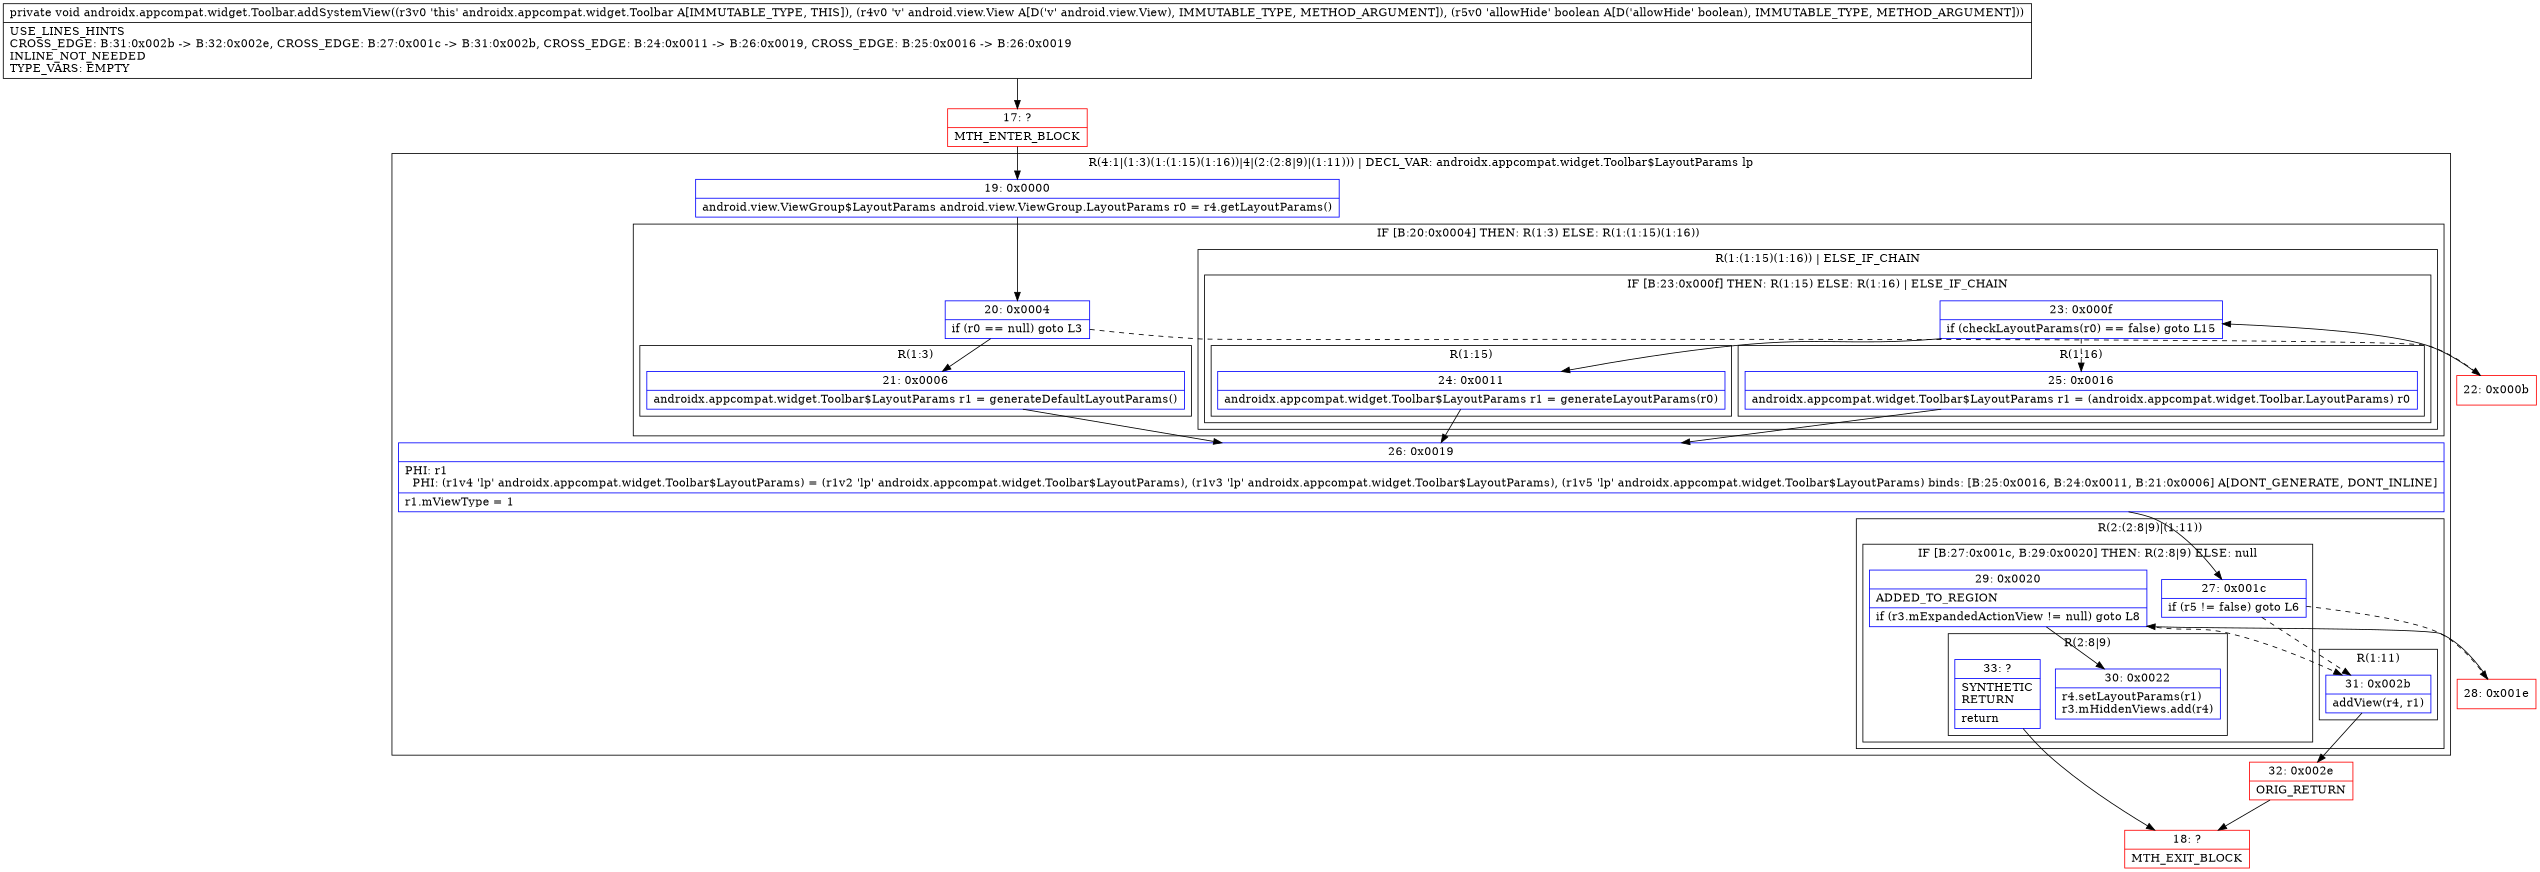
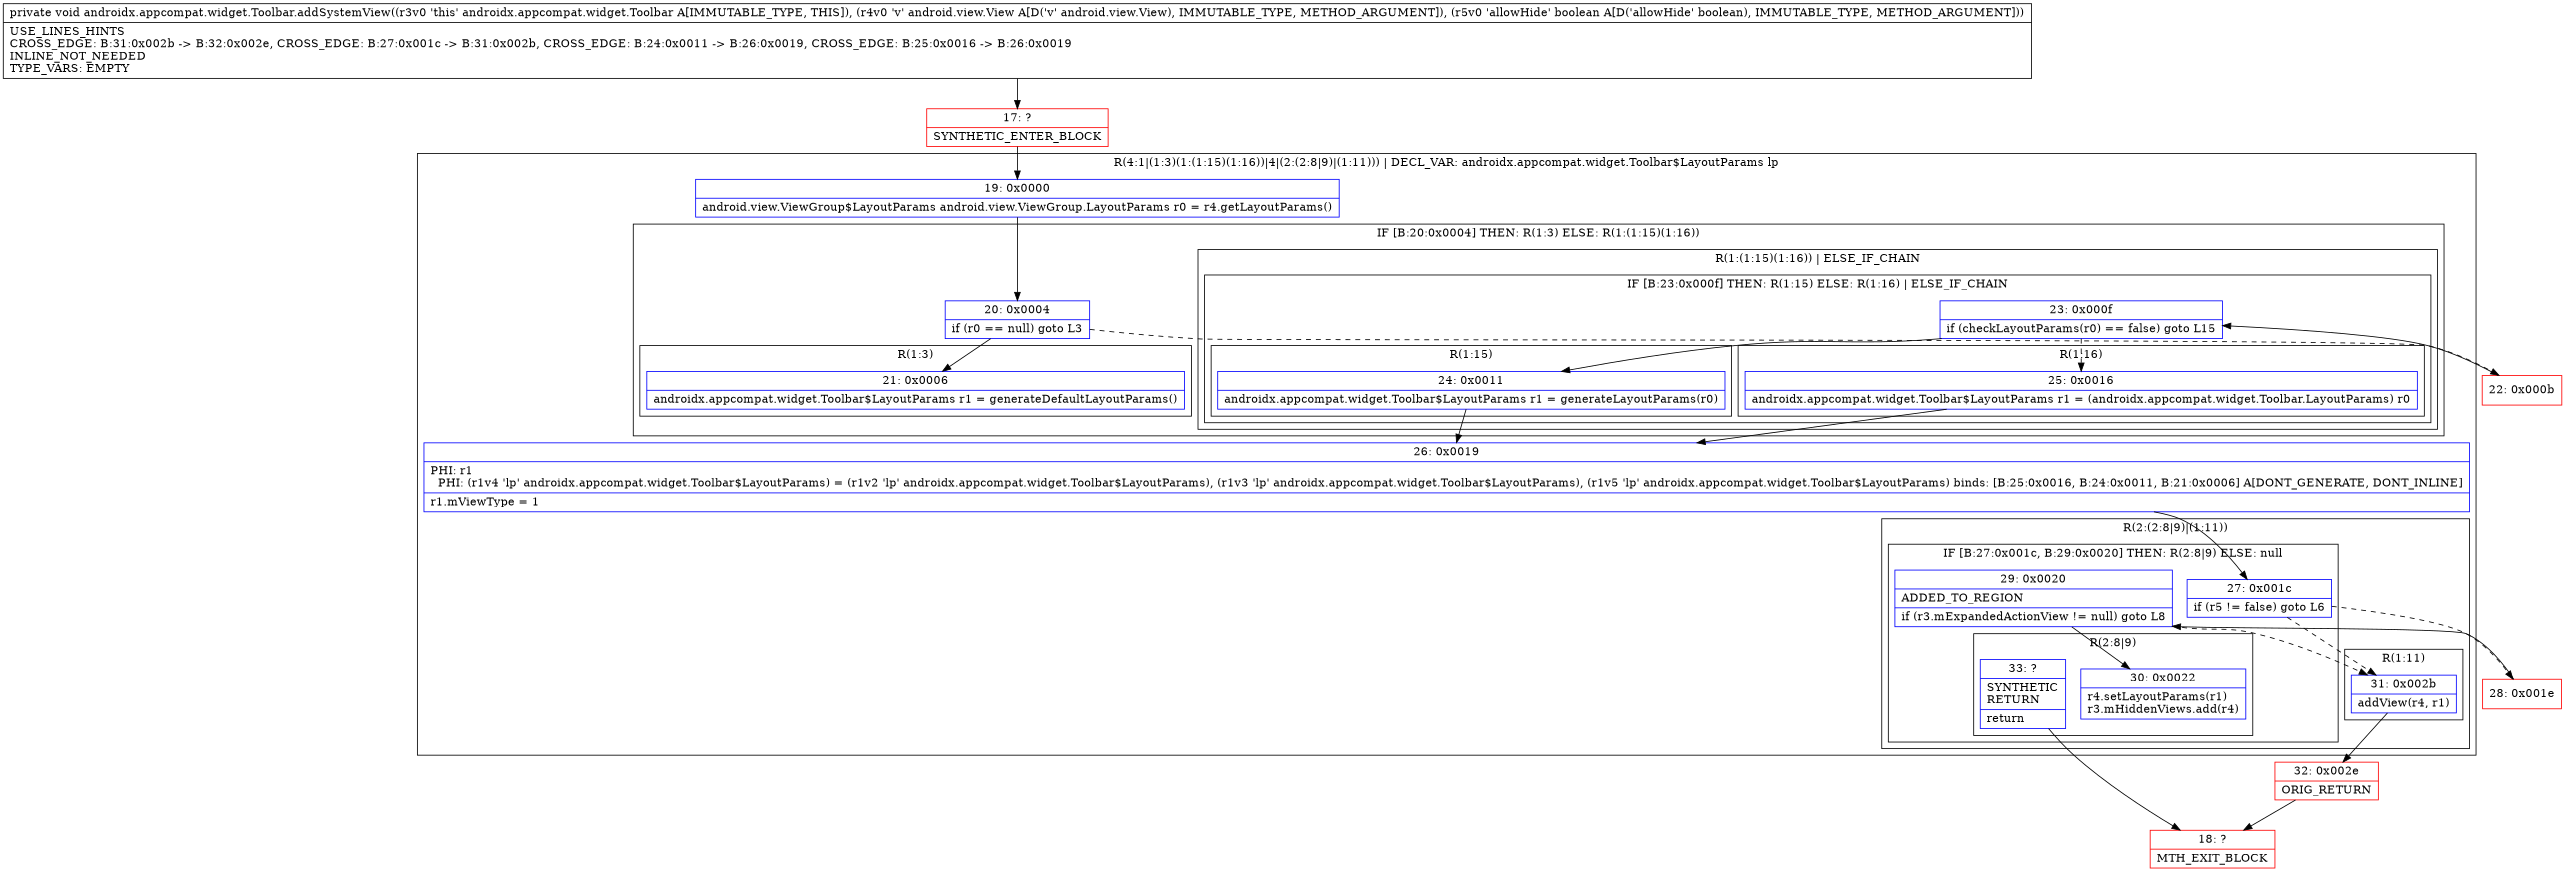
(1017, 137) -> (1017, 137)
(1118, 425) -> none
